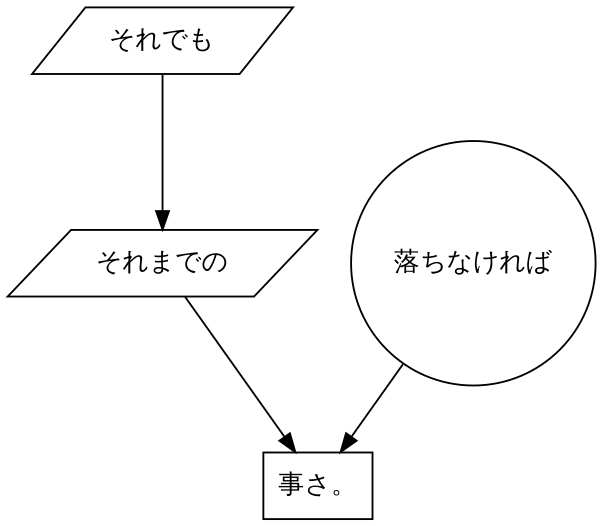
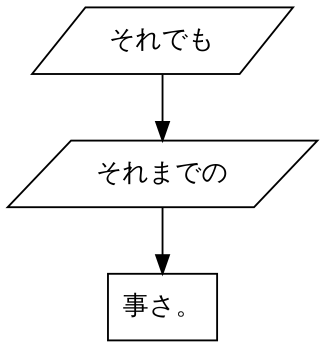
(473, 263) -> none
